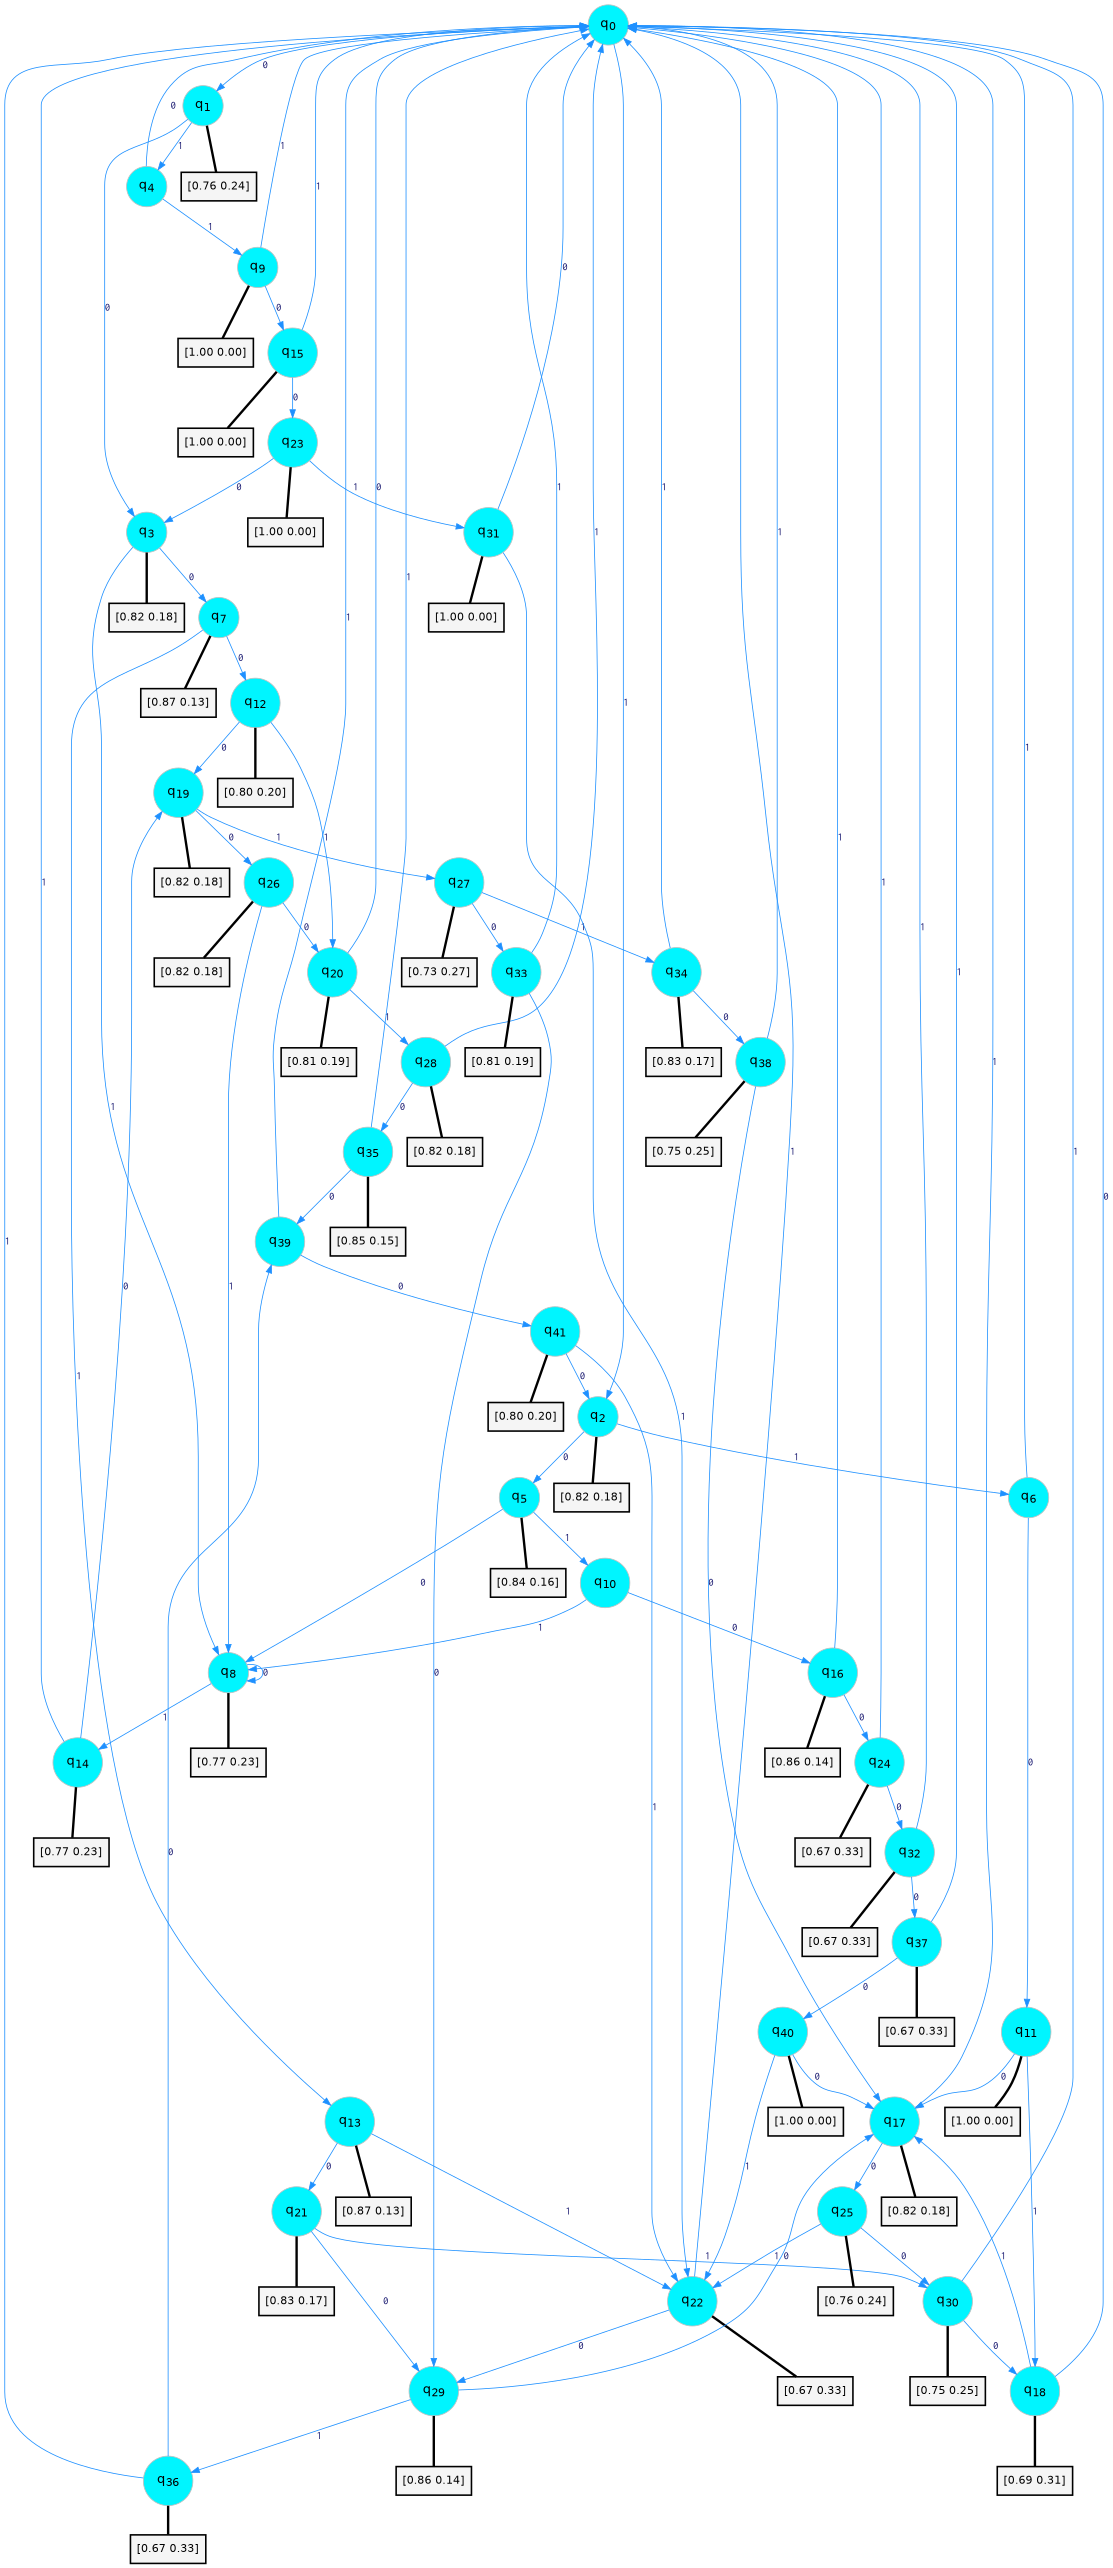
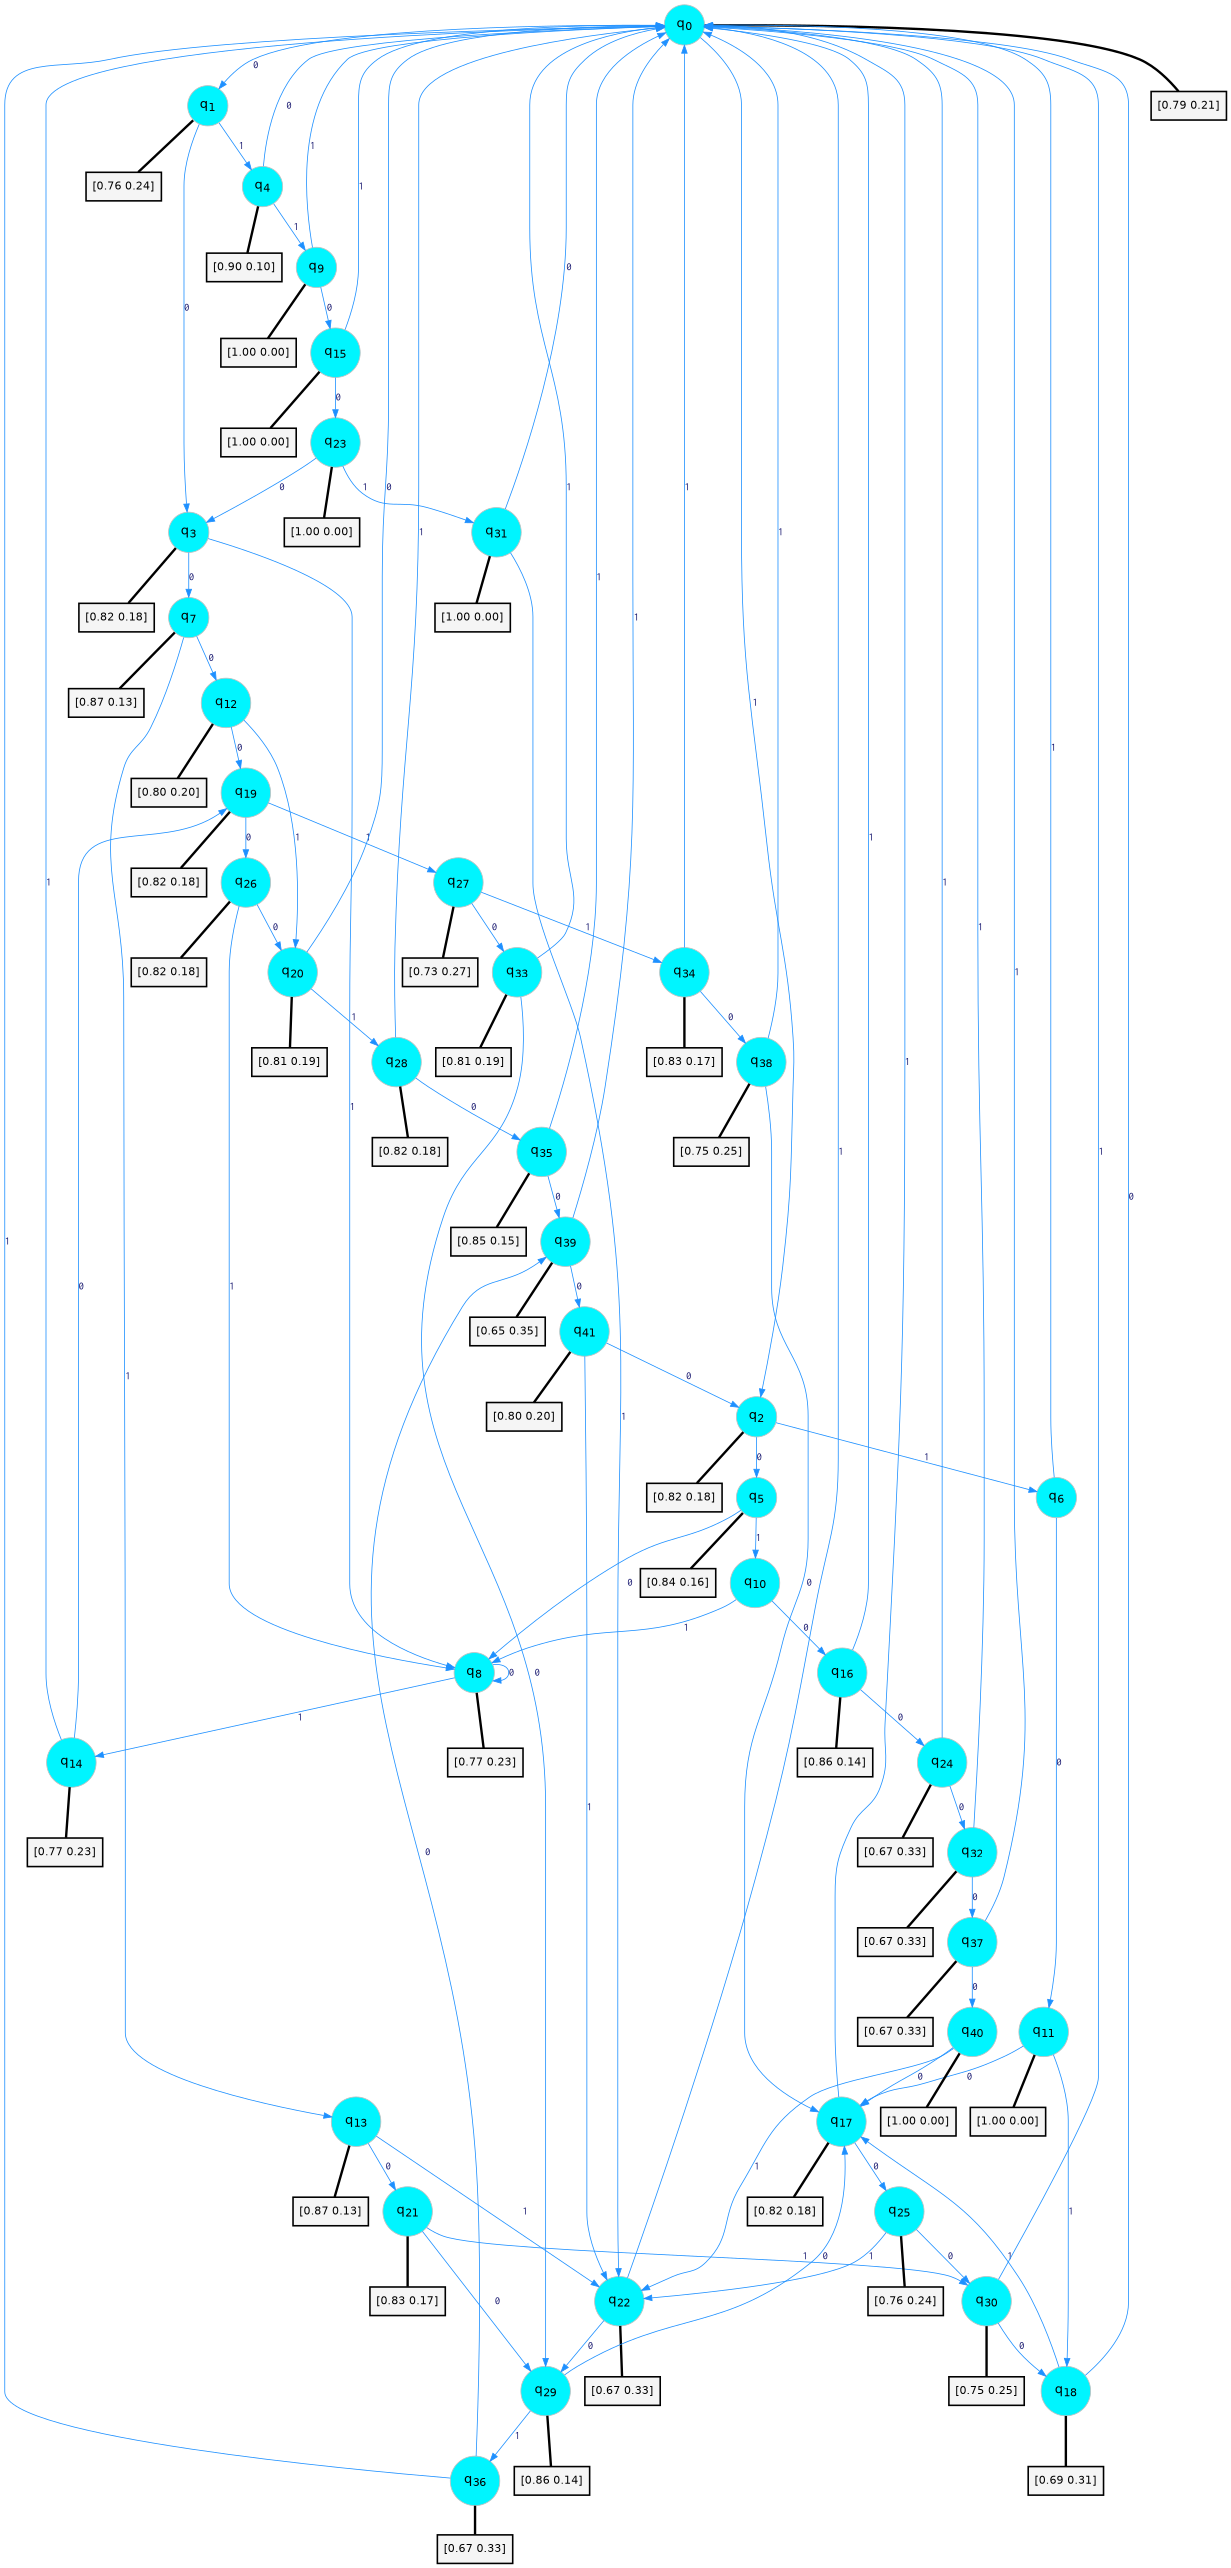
none -> (1189, 106)
none -> (244, 267)
none -> (508, 1331)
